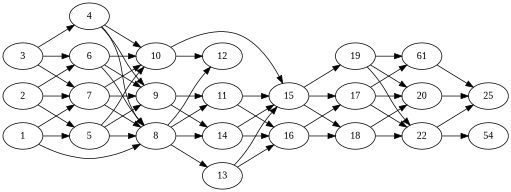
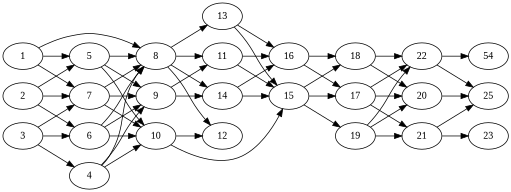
(422, 56) -> (422, 136)
none -> (488, 136)
